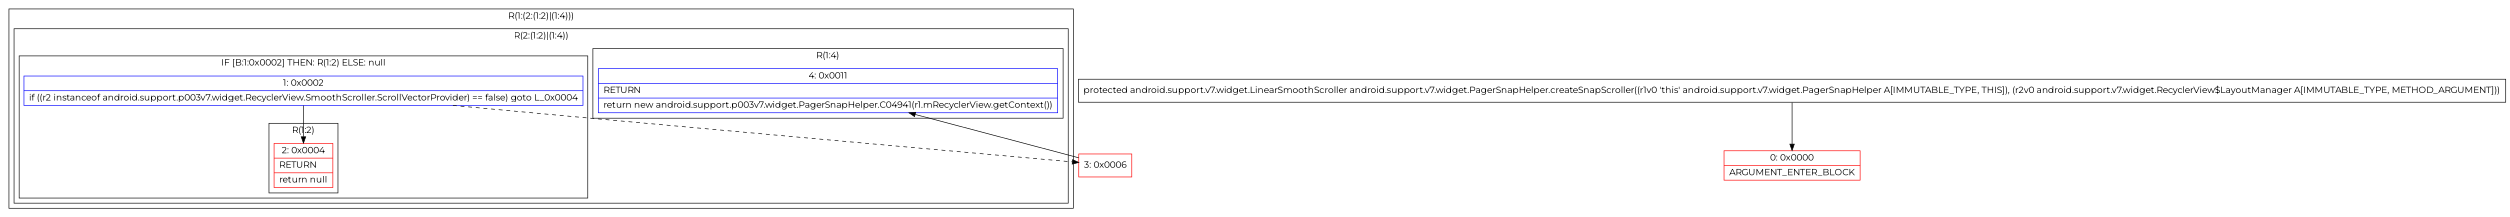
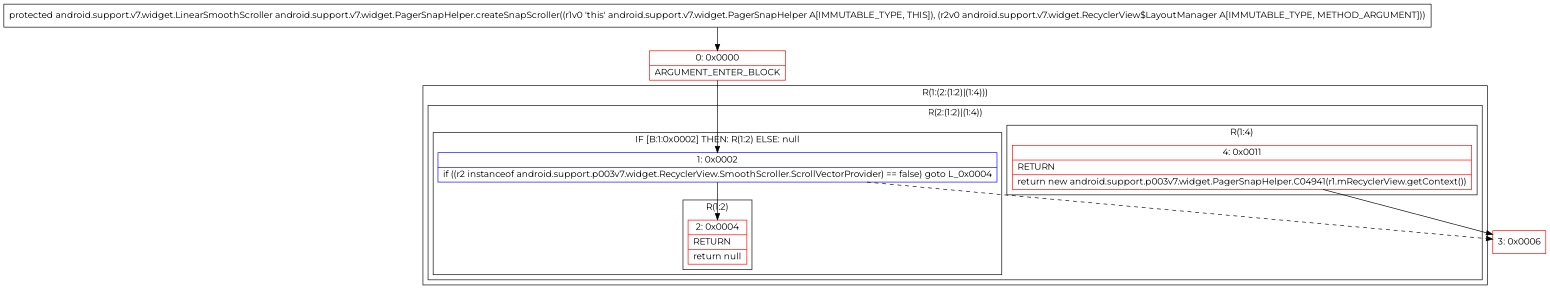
(828, 91) -> (1242, 167)
none -> (717, 113)
(997, 136) -> (1405, 211)
